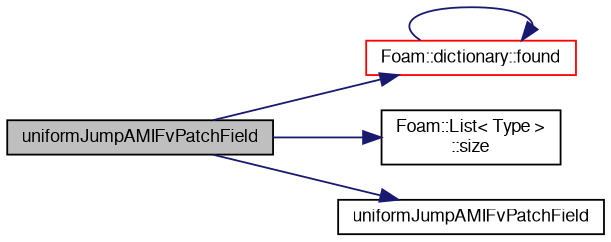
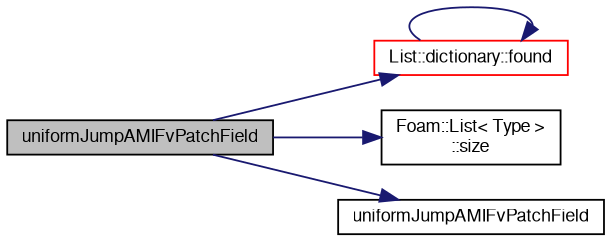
(471, 58) -> (471, 58)
